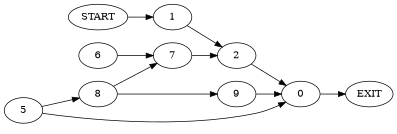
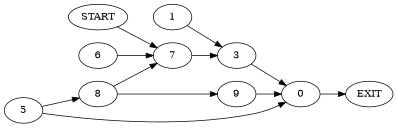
(137, 17) -> (134, 36)
(237, 56) -> (237, 56)
